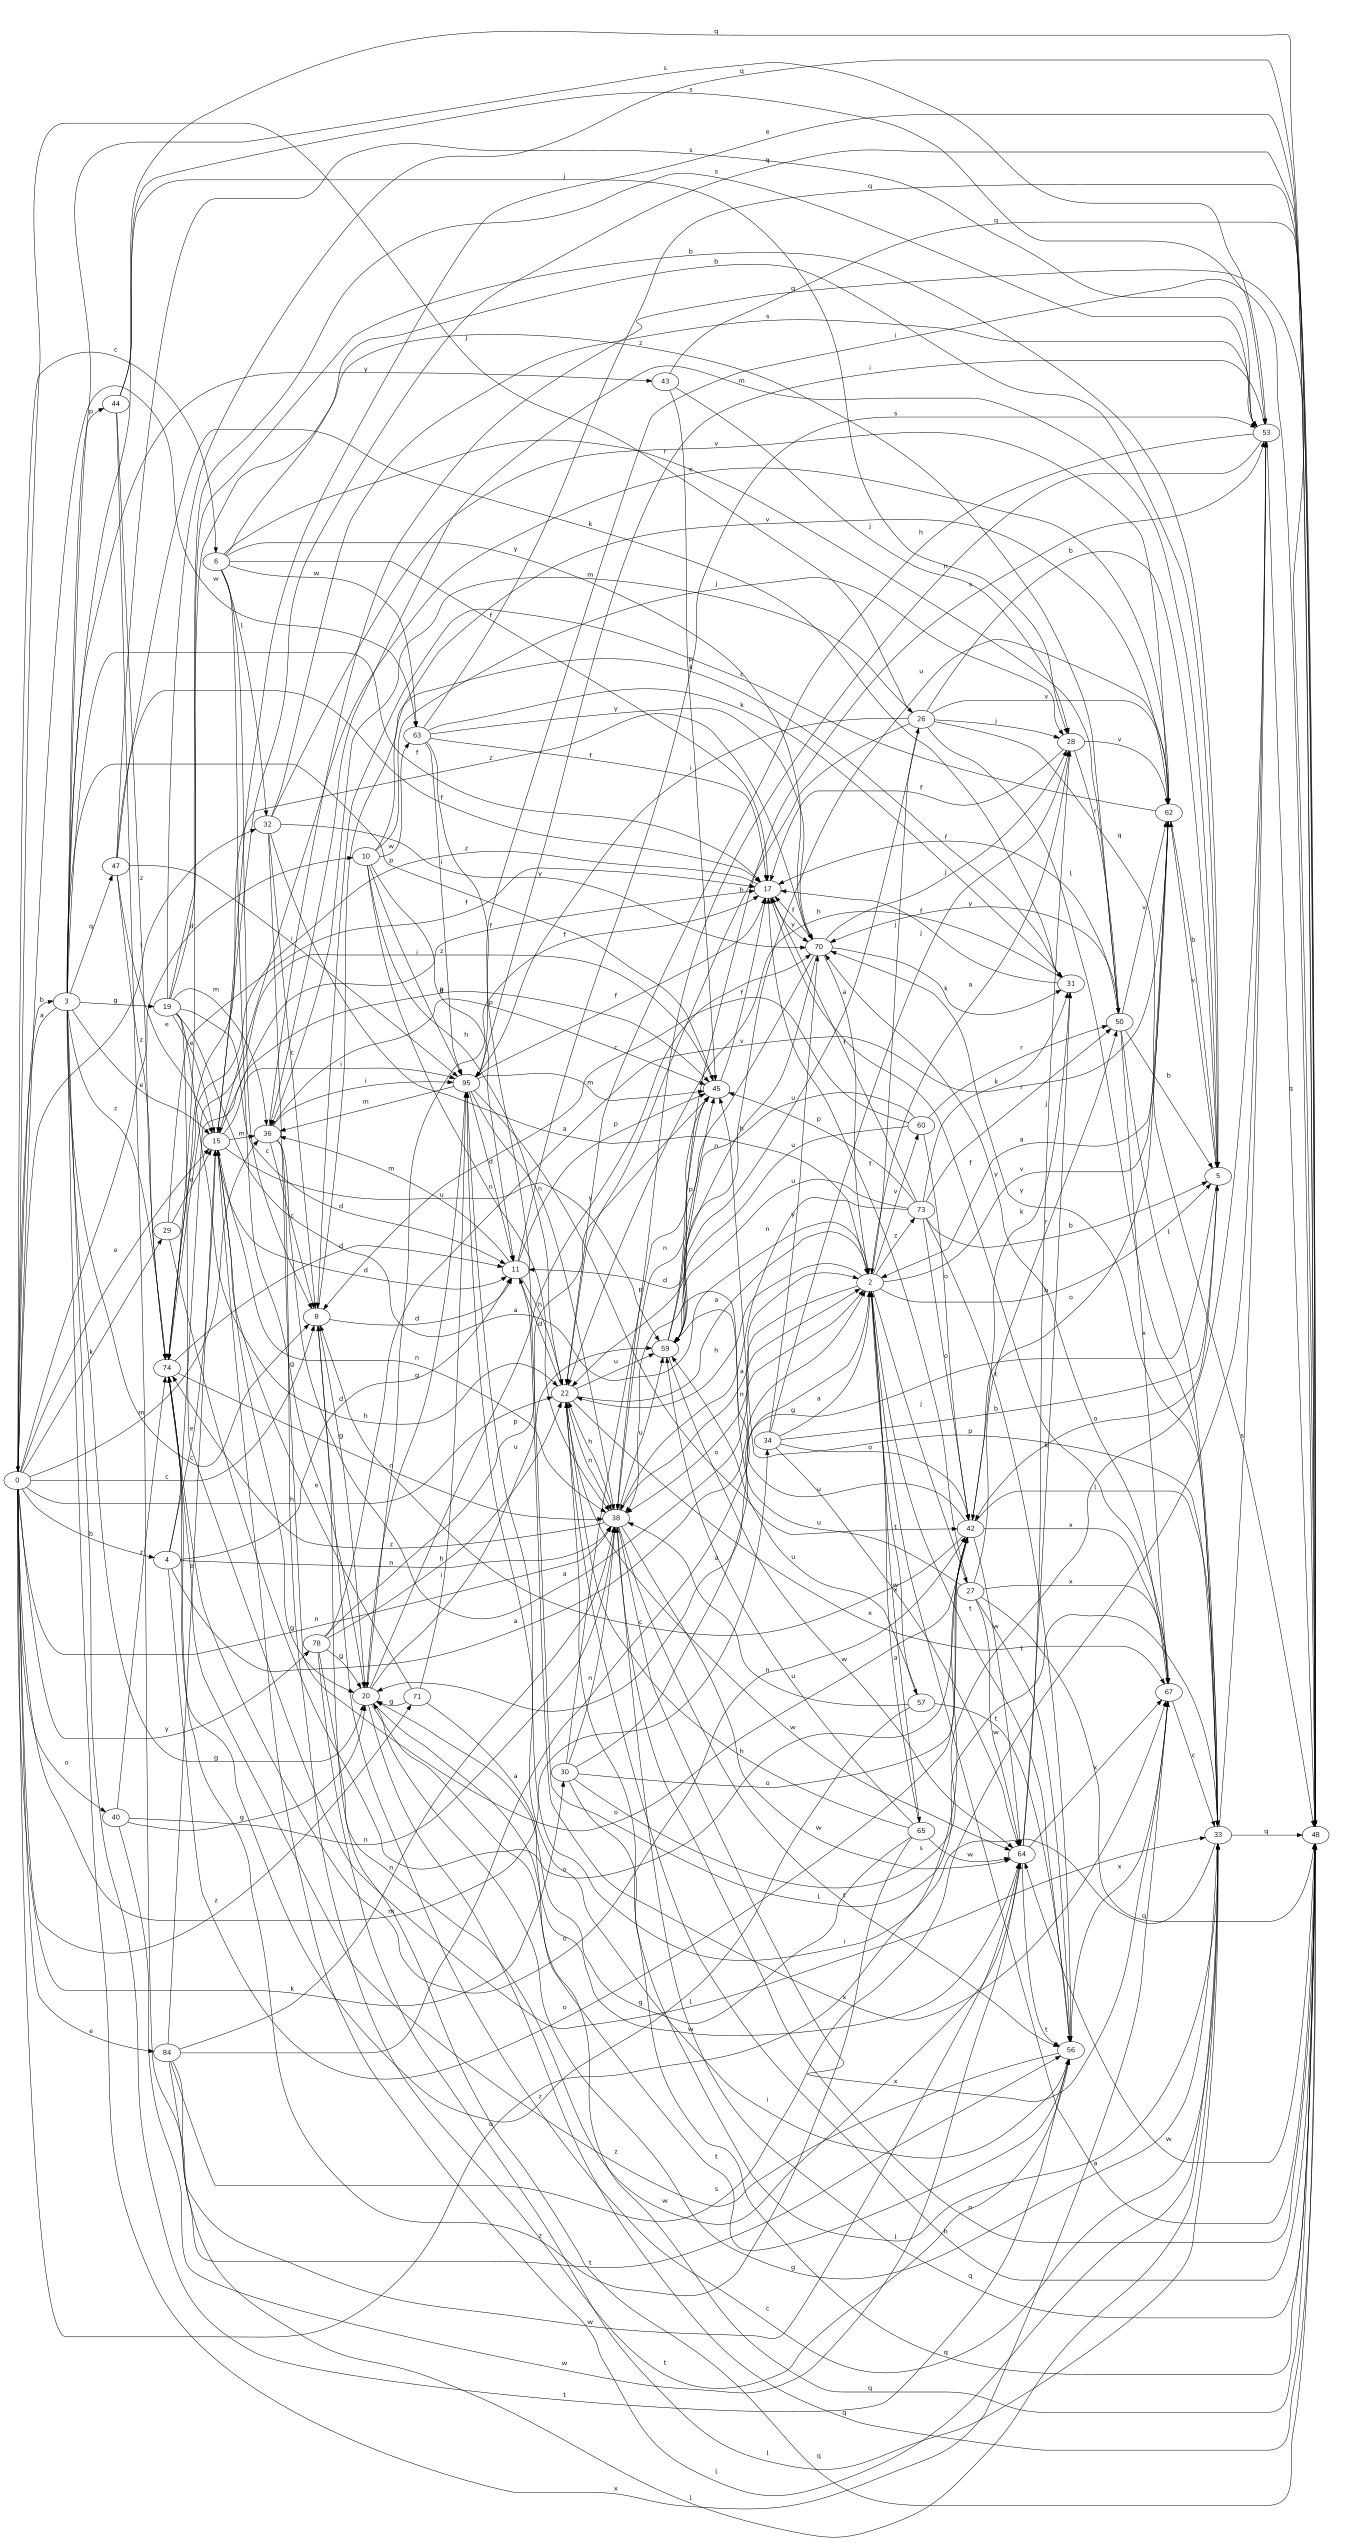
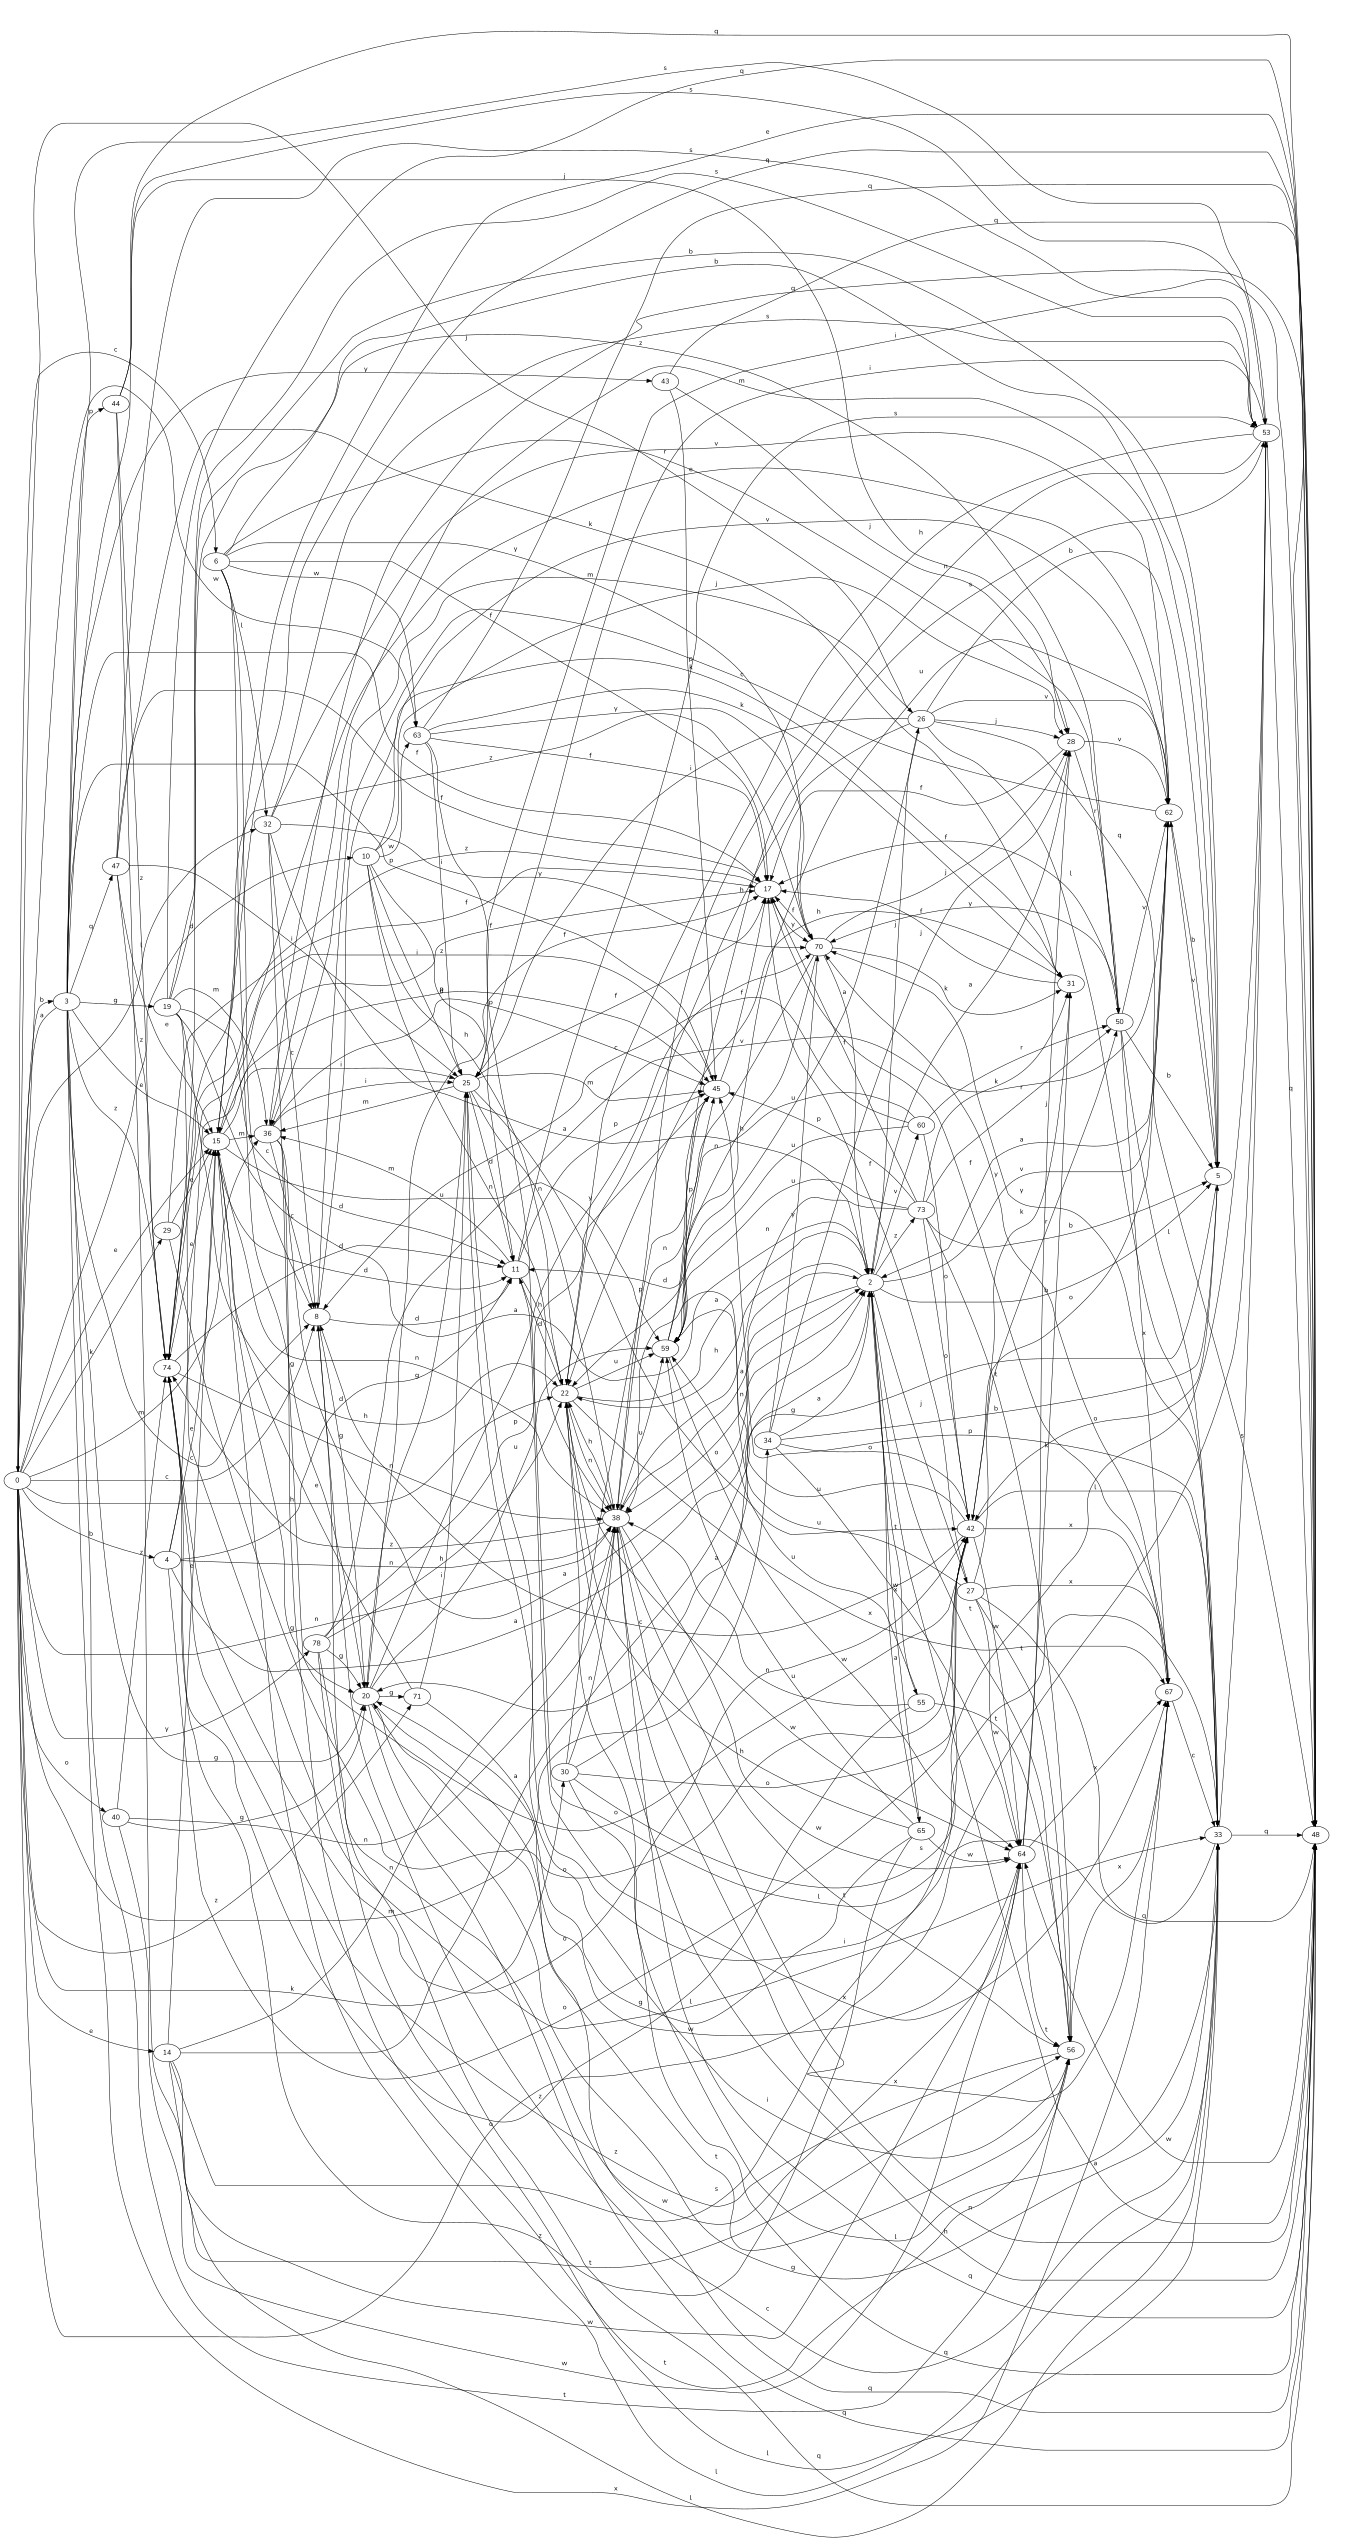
(199, 1069) -> (191, 1257)
(466, 1083) -> (466, 1083)
(921, 1703) -> (921, 1703)
(394, 1706) -> (389, 1697)
(167, 2053) -> (167, 2053)
